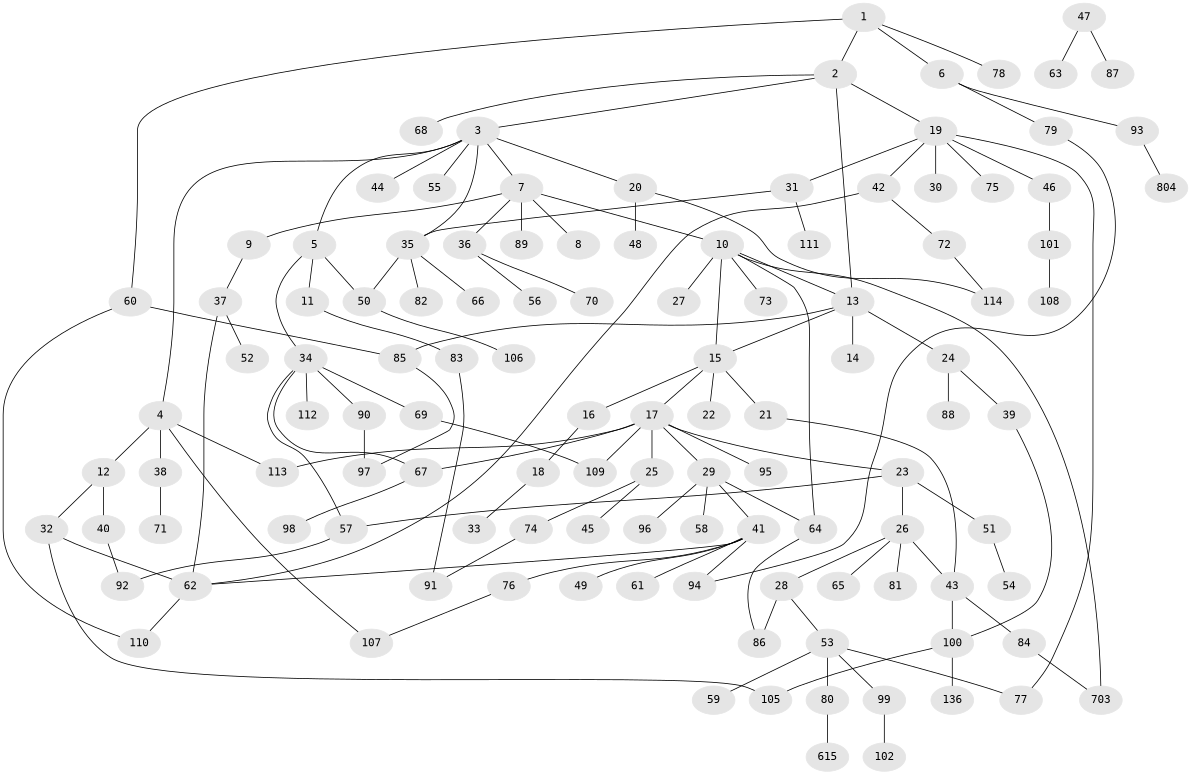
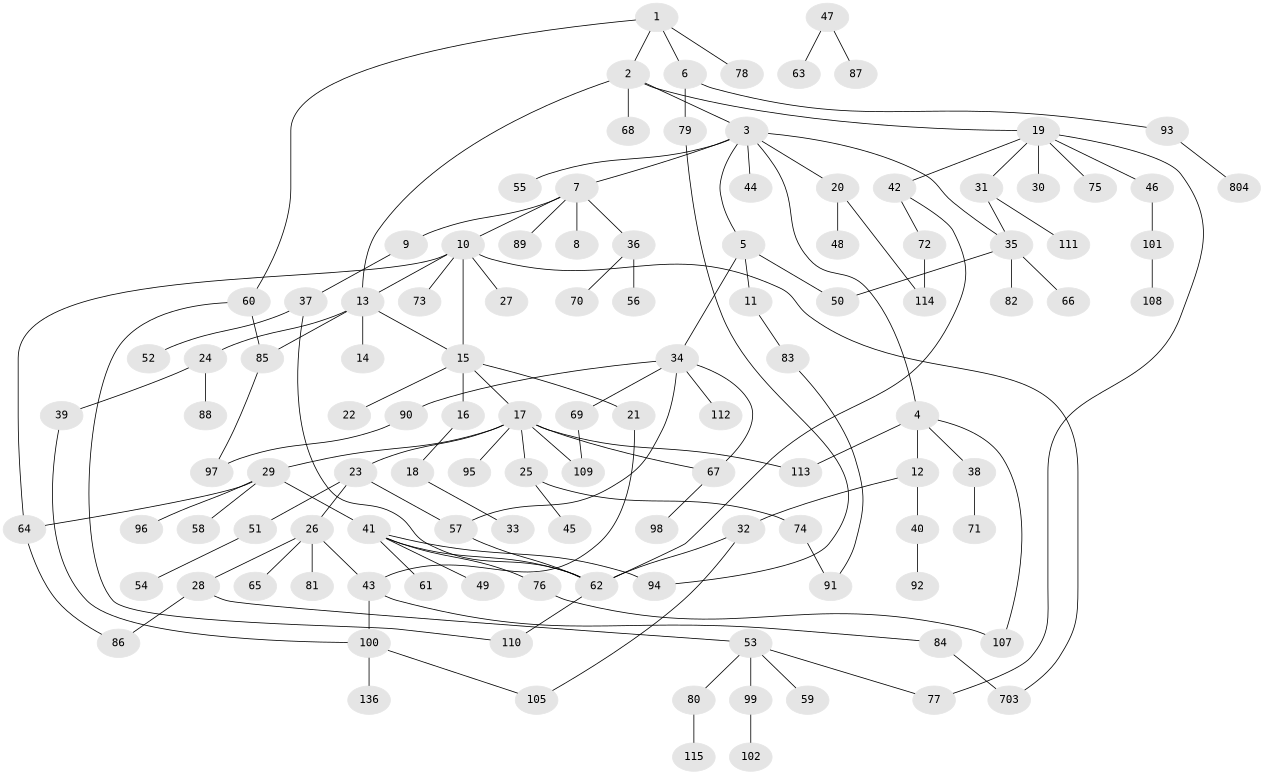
(514, 359) -> none
(236, 560) -> (526, 558)
(827, 757) -> (694, 757)
